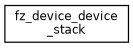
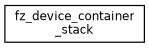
(67, 24) -> (75, 24)
